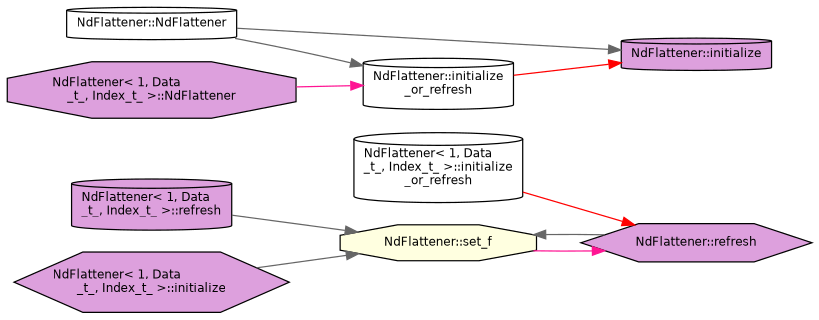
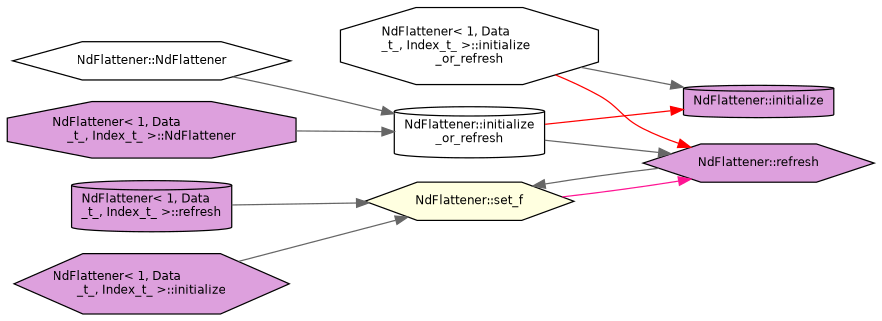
(152, 23) -> (152, 61)
(423, 39) -> (626, 76)
(323, 86) -> (339, 131)
none -> (602, 146)
(438, 168) -> (469, 46)
(438, 243) -> (469, 201)
